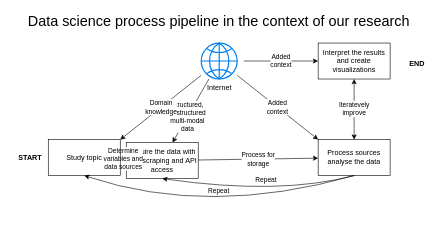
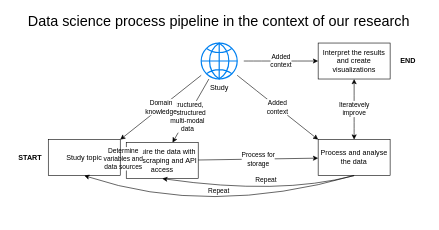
(417, 64) -> (408, 61)
(220, 87) -> (220, 87)
(354, 158) -> (354, 158)
